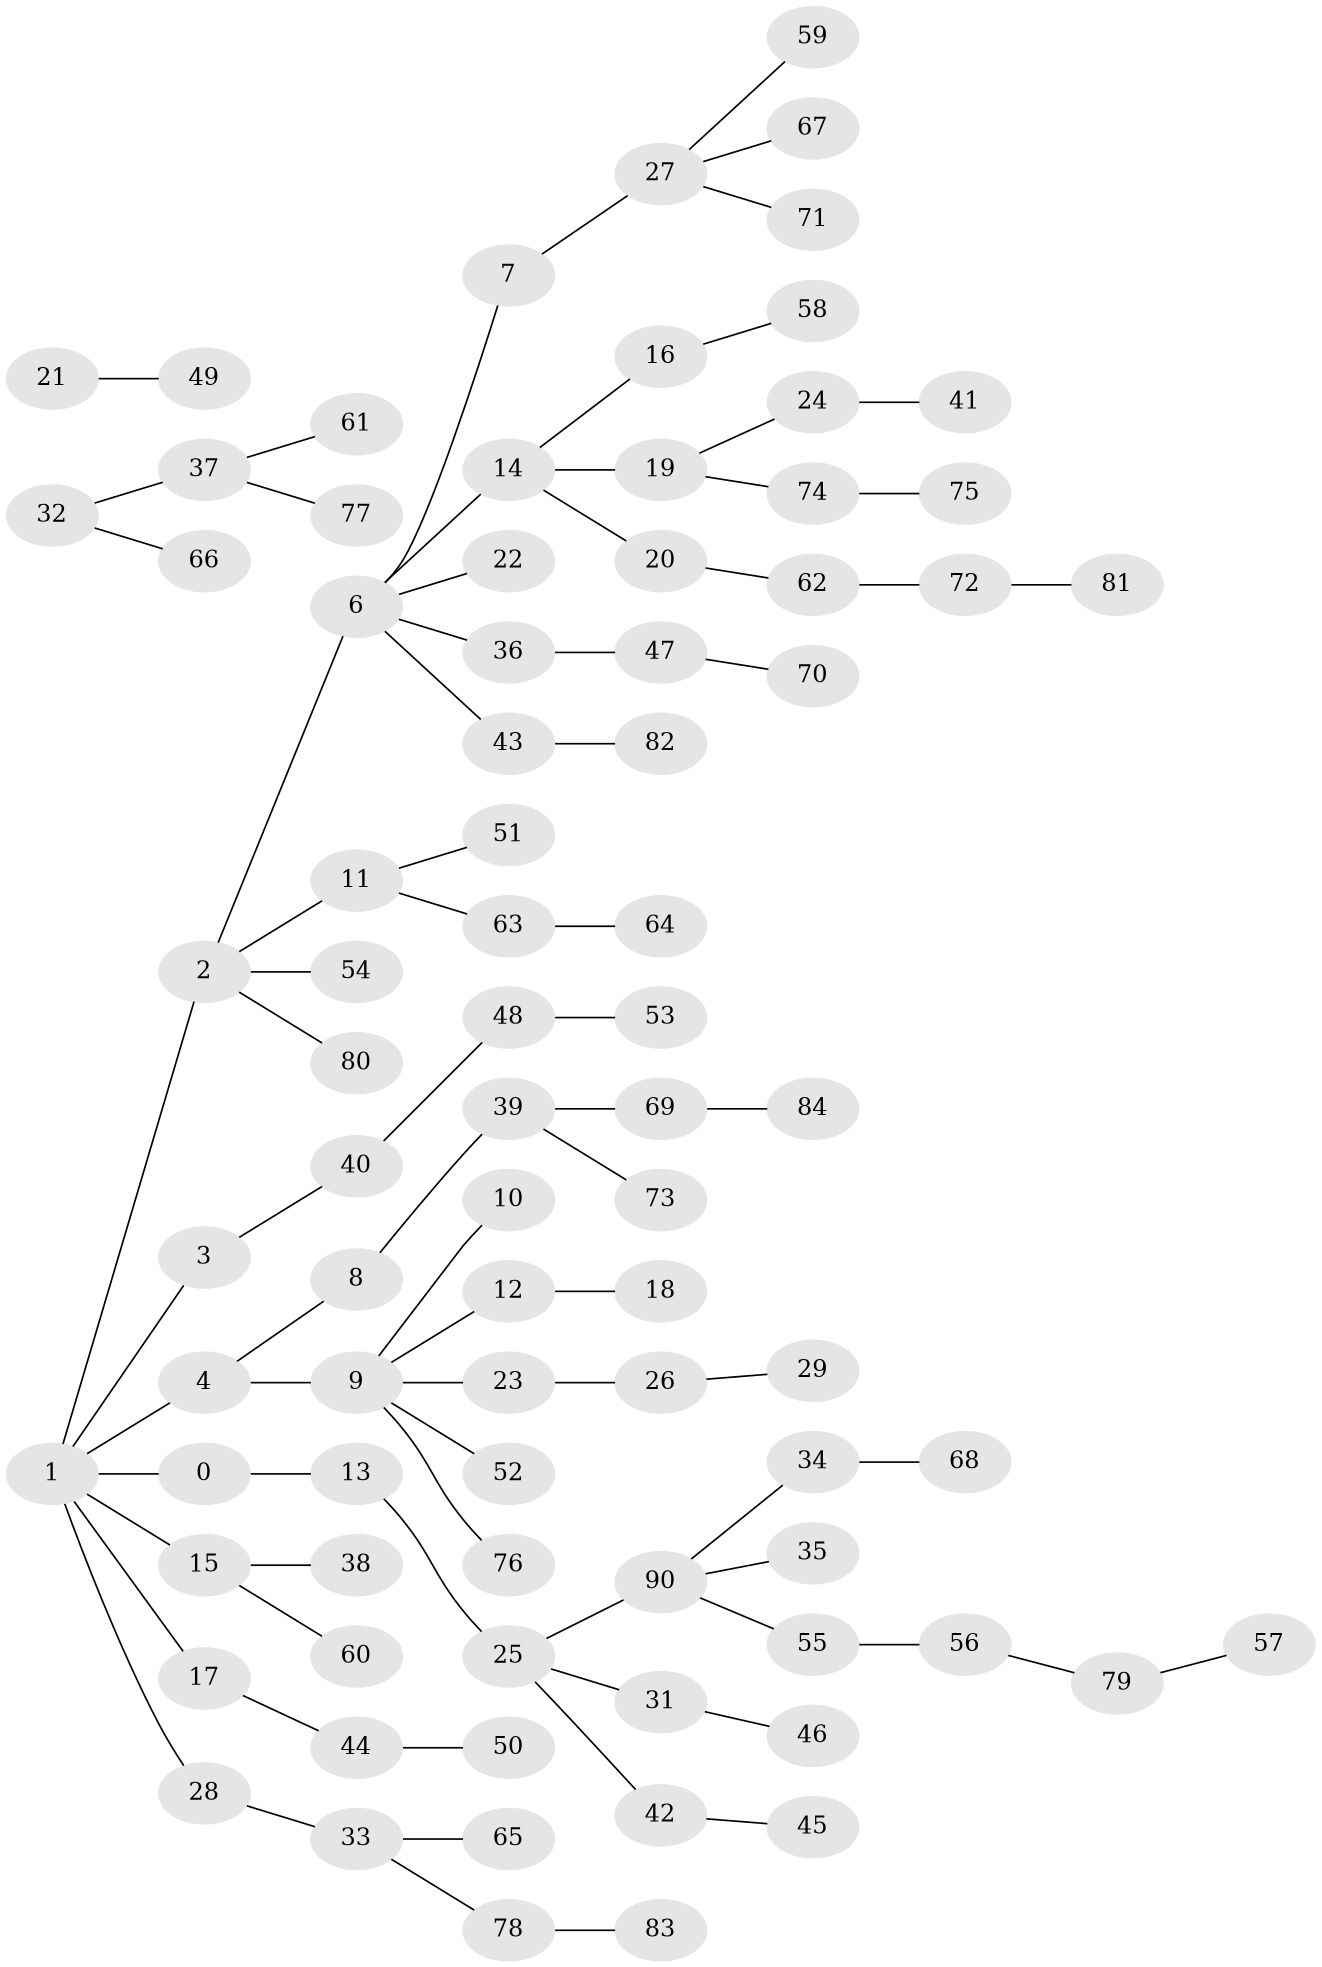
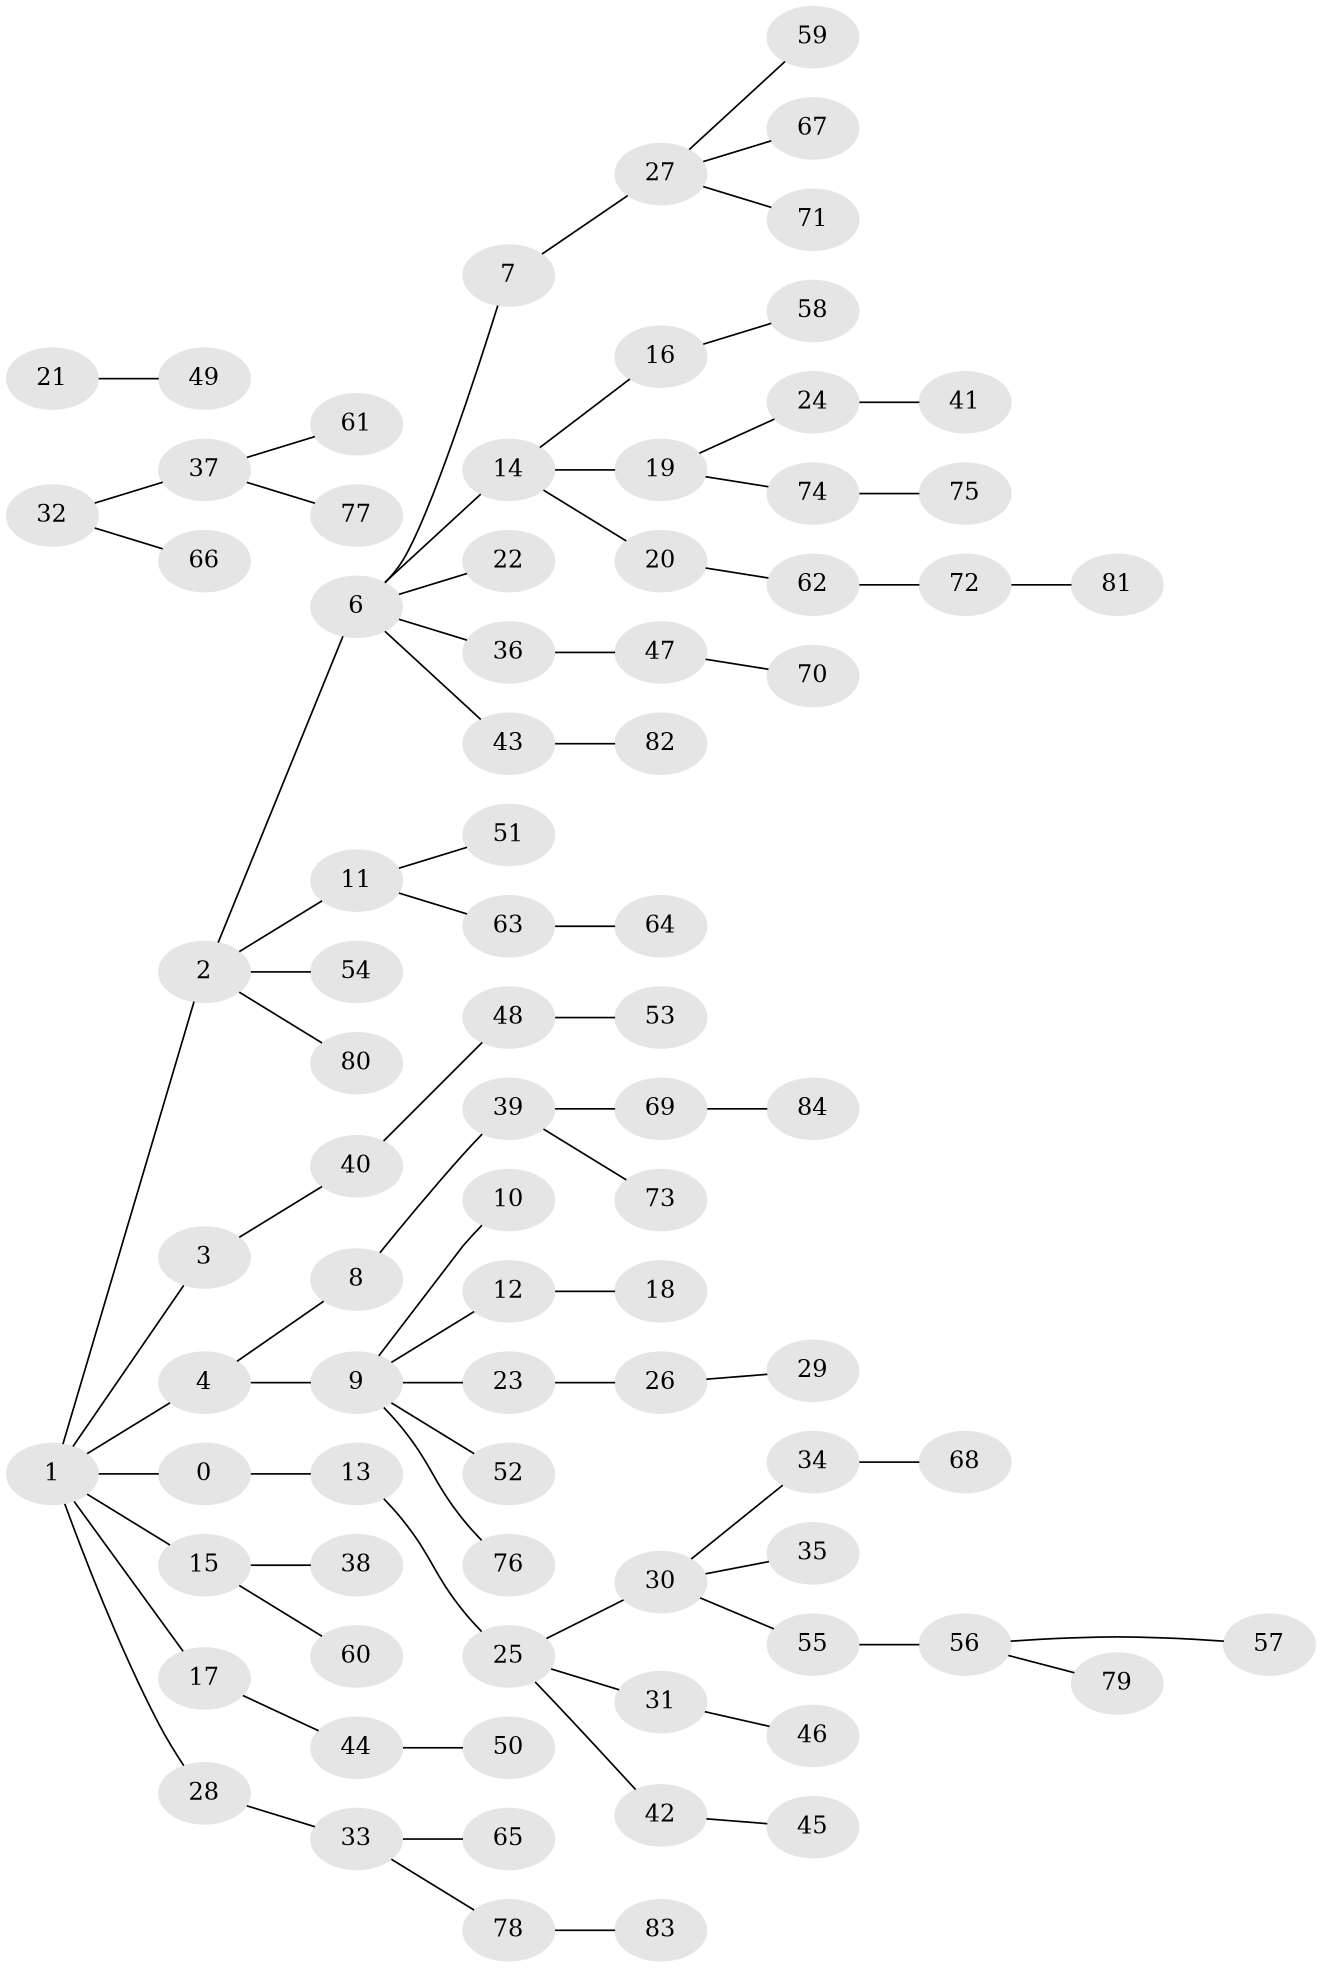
(661, 1582) -> (661, 1582)
(1193, 1664) -> (1117, 1637)
